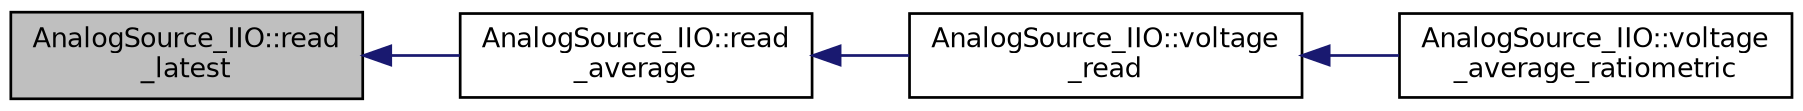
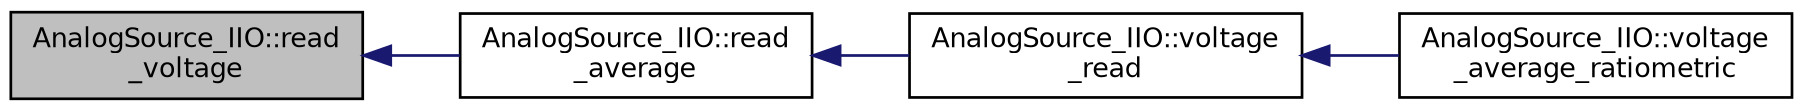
(187, 55) -> (187, 55)
